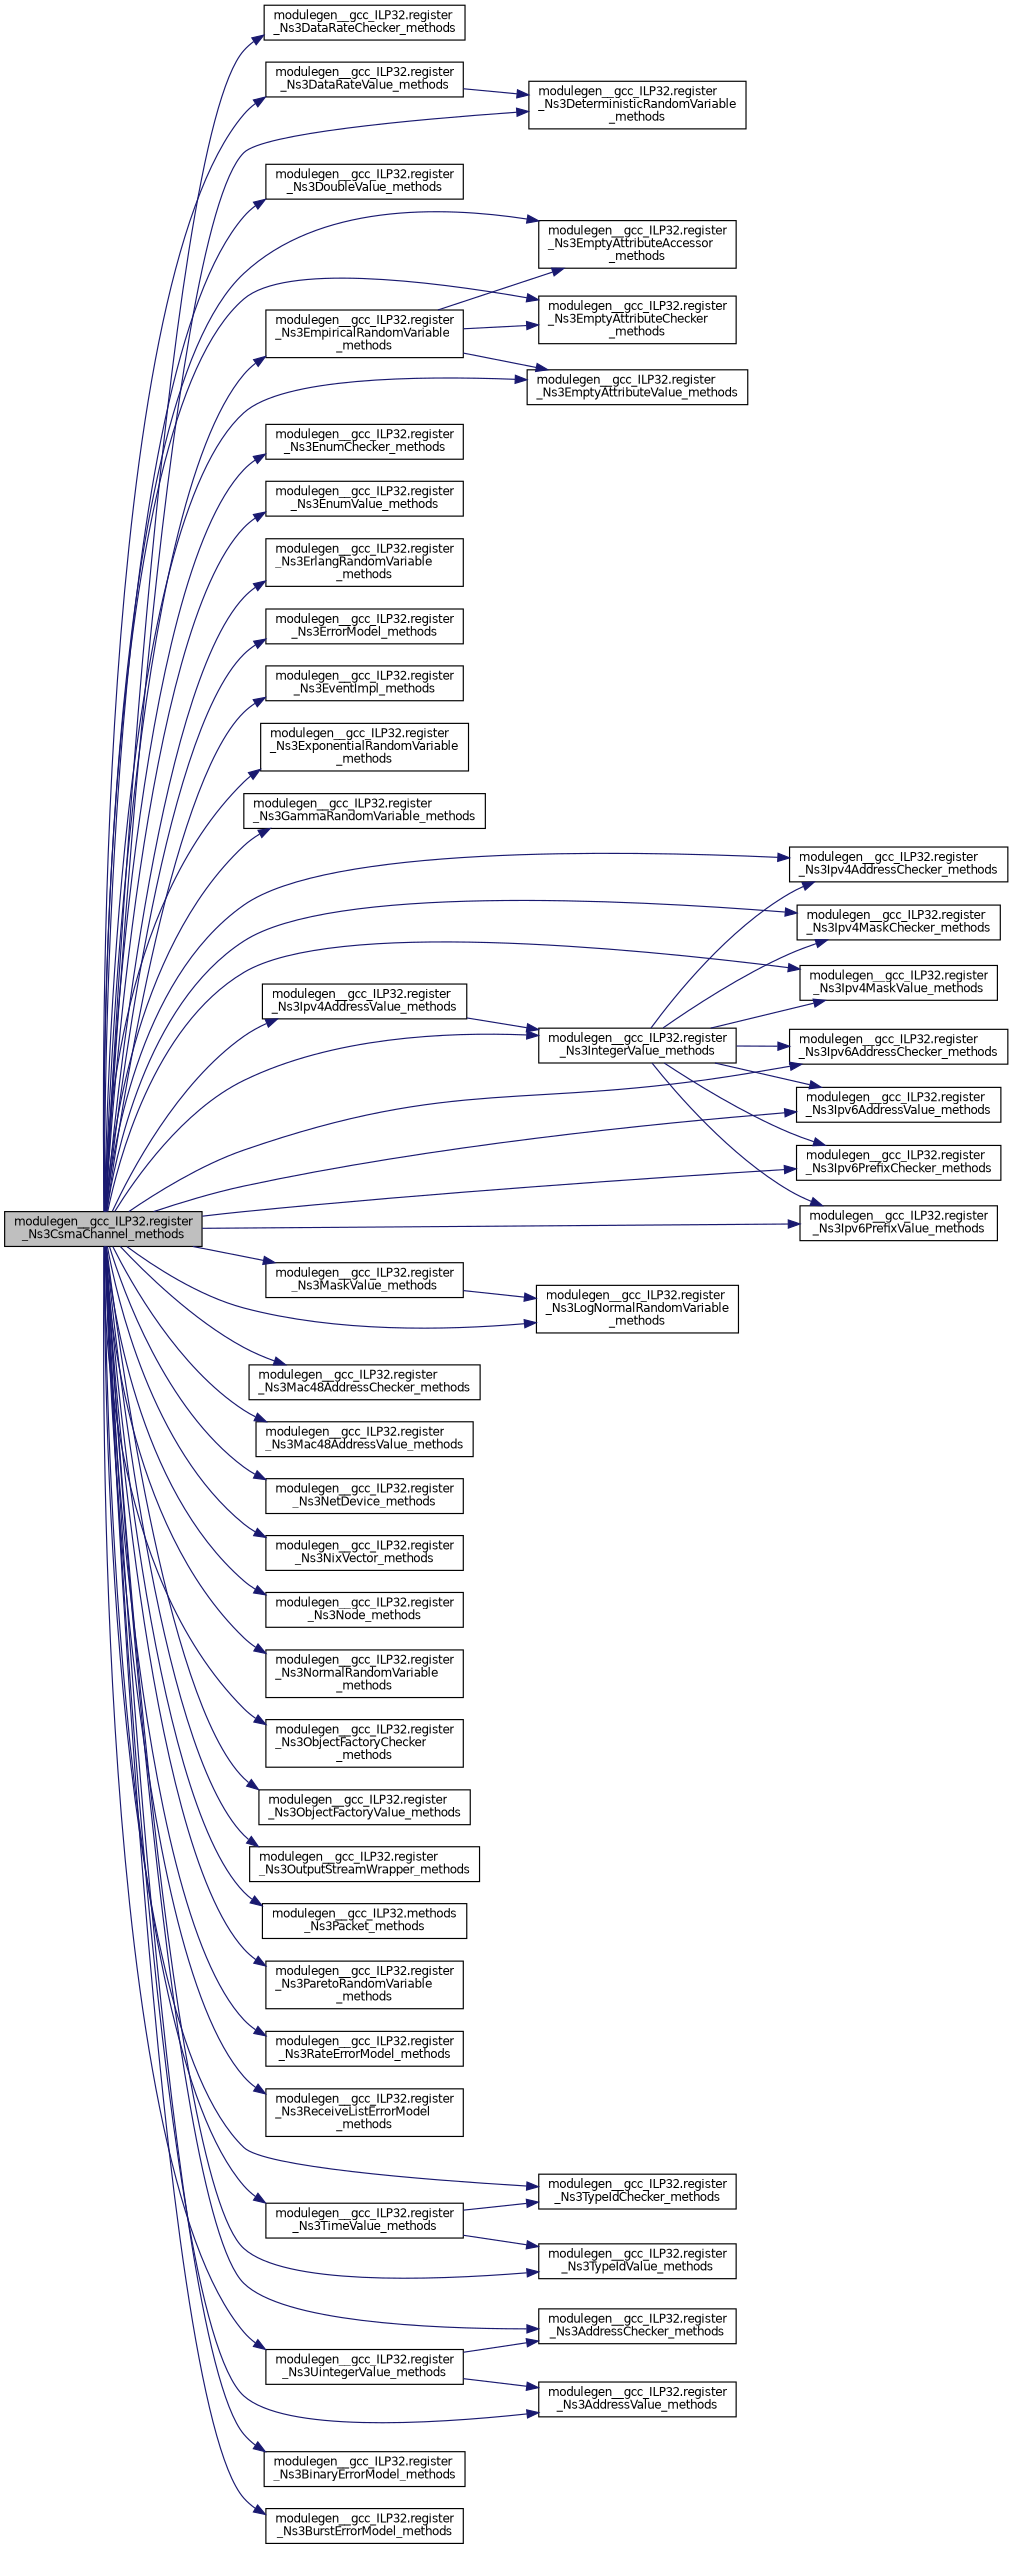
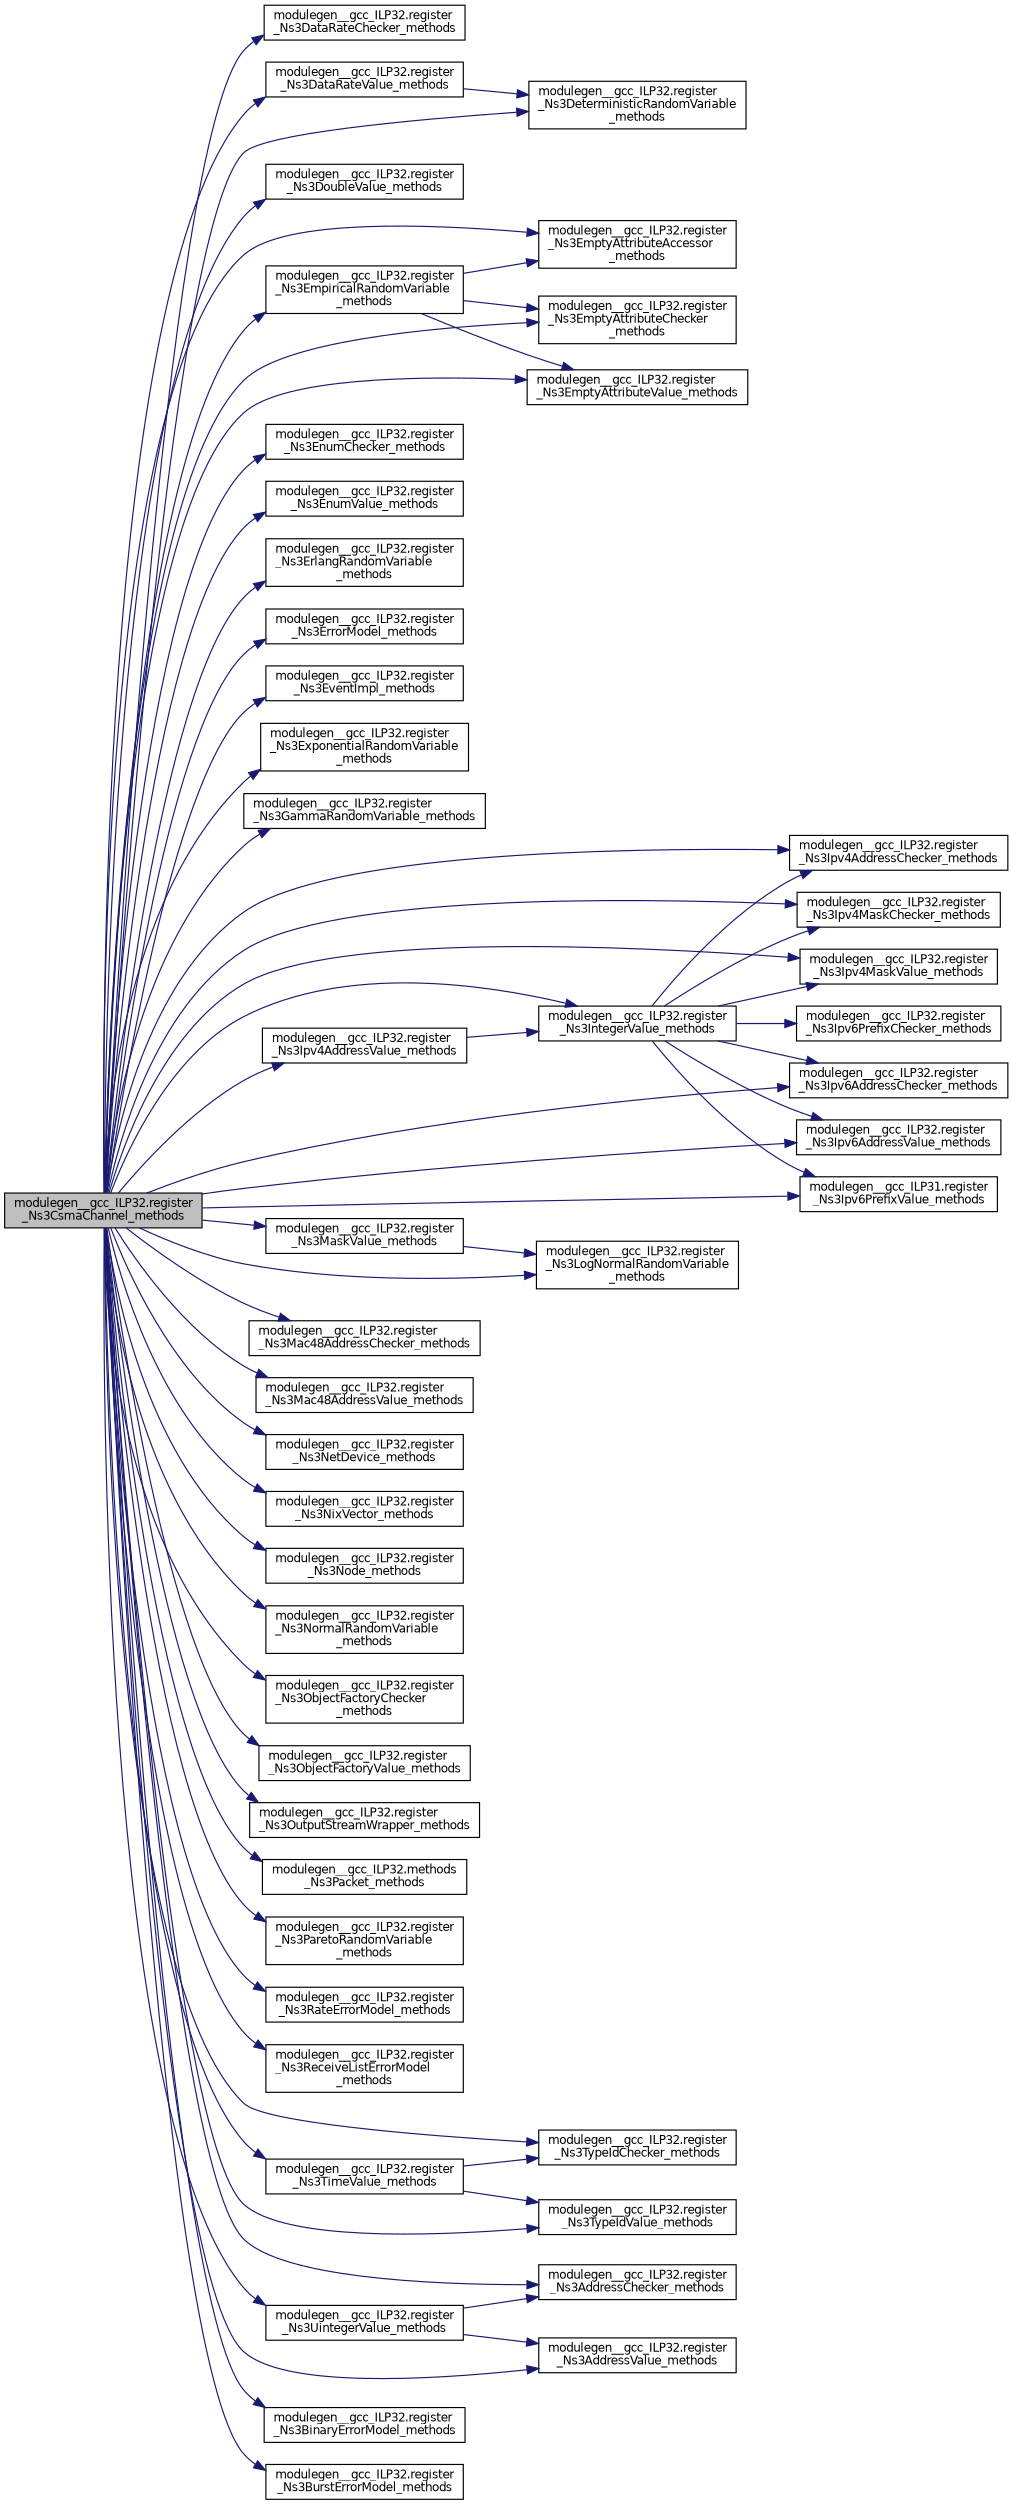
(493, 1190) -> none
(899, 1223) -> (899, 1194)
